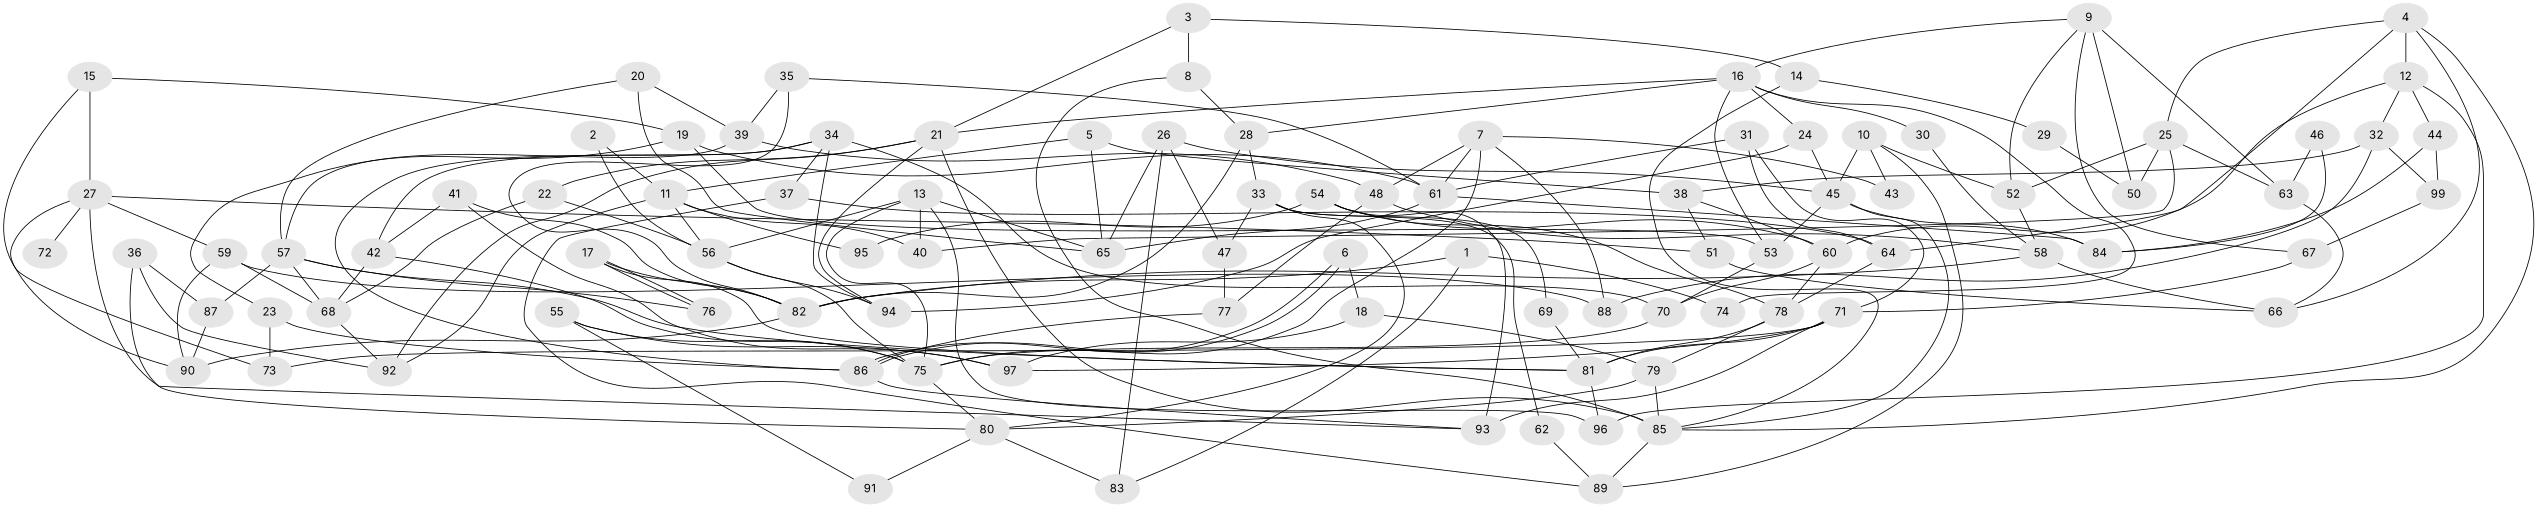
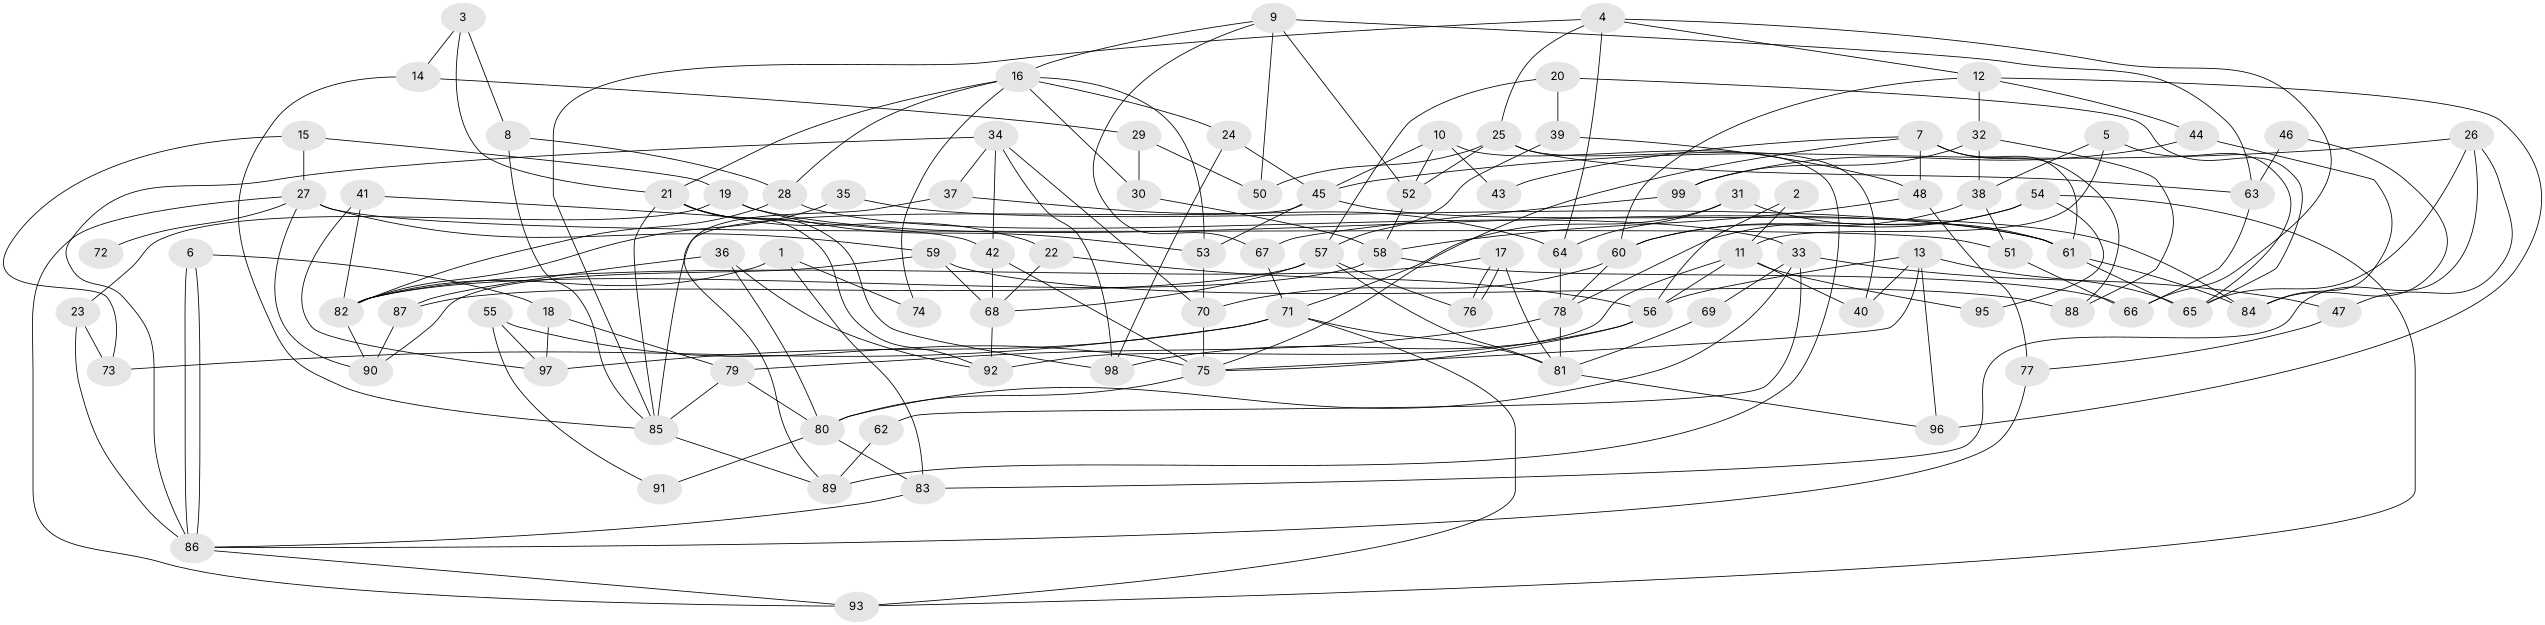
(764, 106) -> none
none -> (1139, 165)
(889, 312) -> (1112, 371)
none -> (560, 533)
